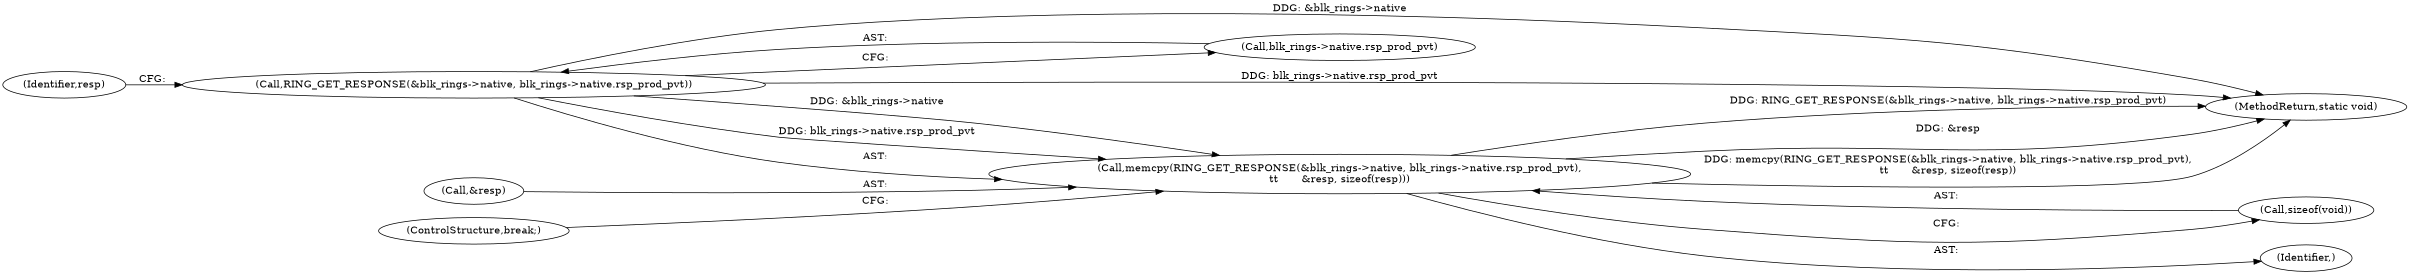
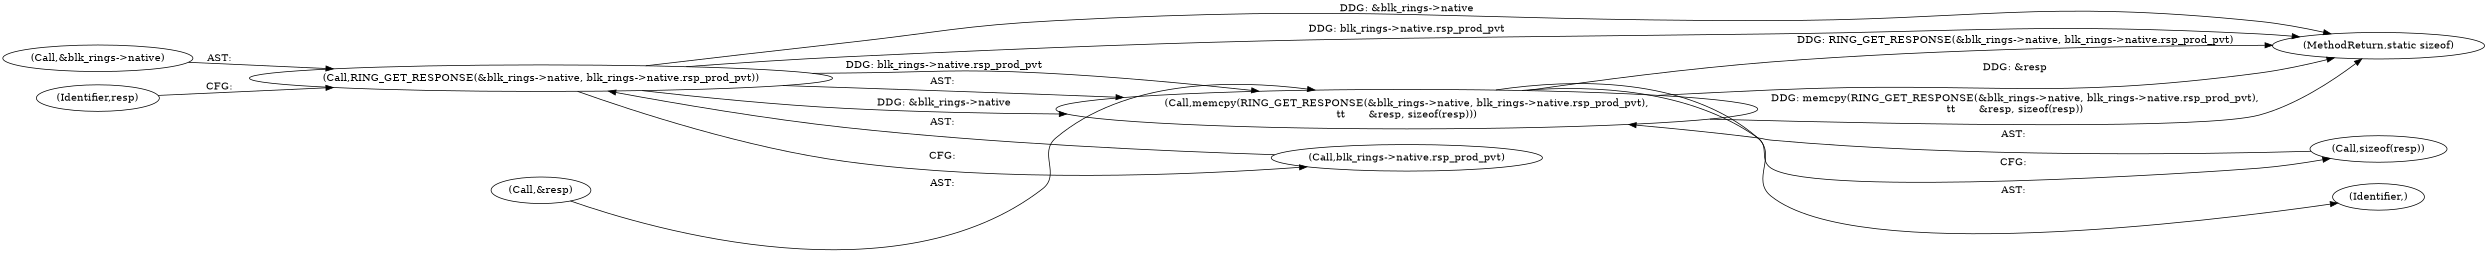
none -> (98, 58)
(2306, 107) -> (2379, 46)
(2306, 210) -> (2379, 149)
(474, 231) -> none
